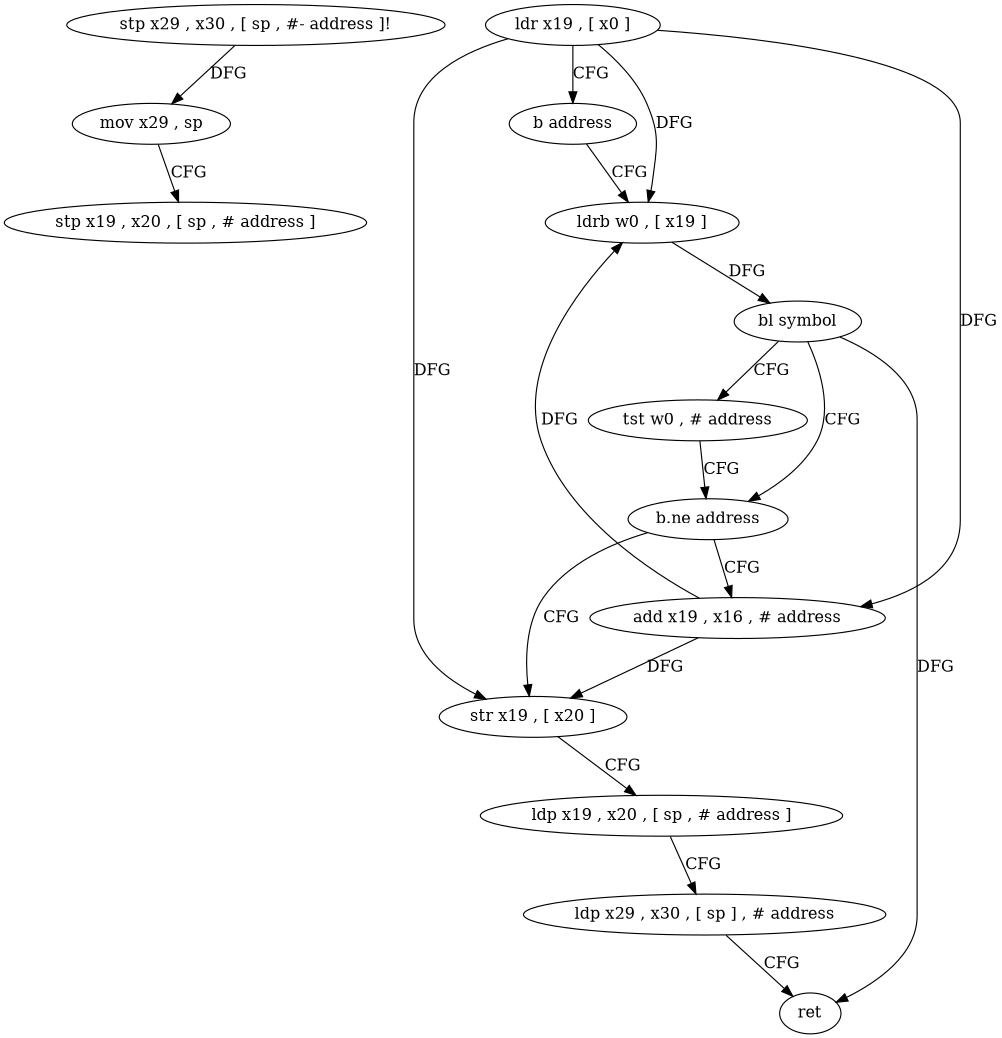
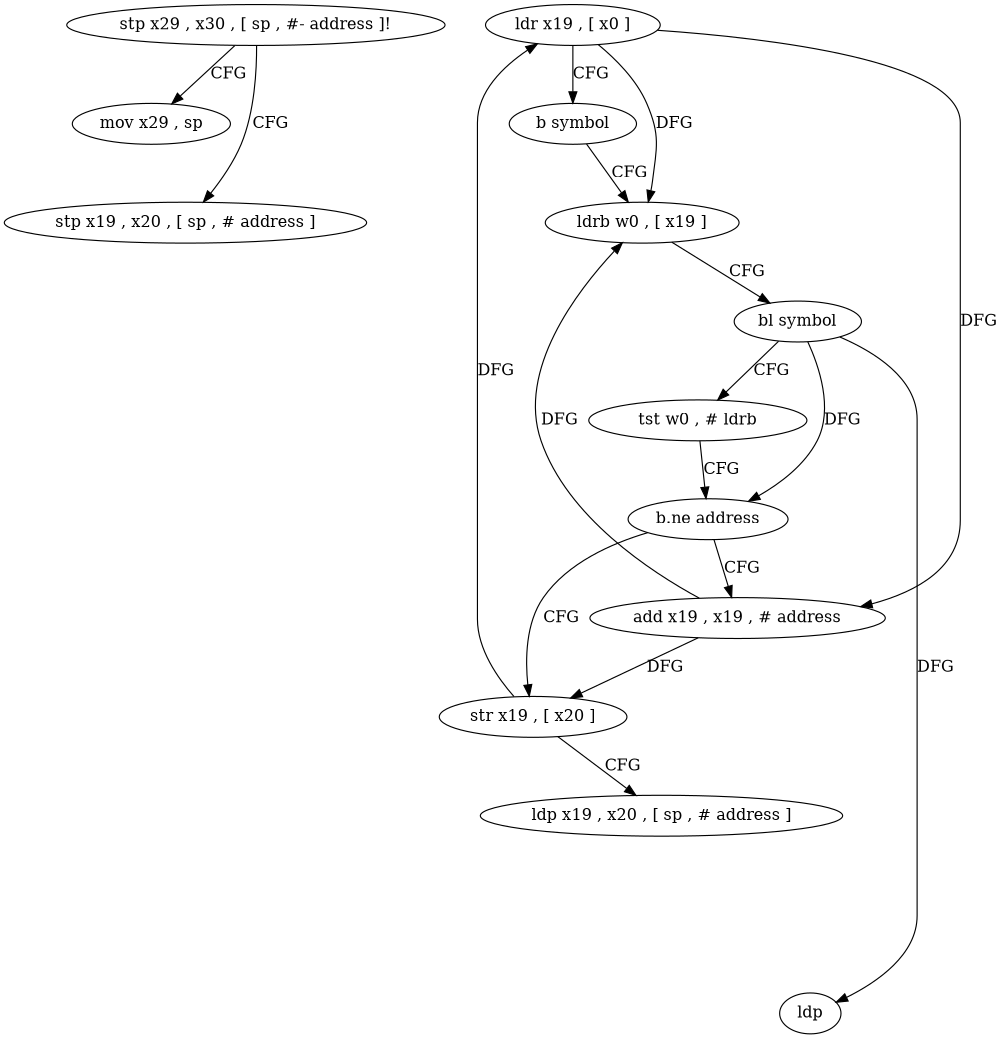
(229, 74) -> (229, 74)
(573, 124) -> (573, 124)
(166, 168) -> (248, 124)
(747, 272) -> (747, 272)
(414, 354) -> (477, 369)
(698, 420) -> (698, 420)
(843, 420) -> (843, 420)
(738, 618) -> (738, 618)
(705, 915) -> none
(810, 1013) -> (810, 1013)
